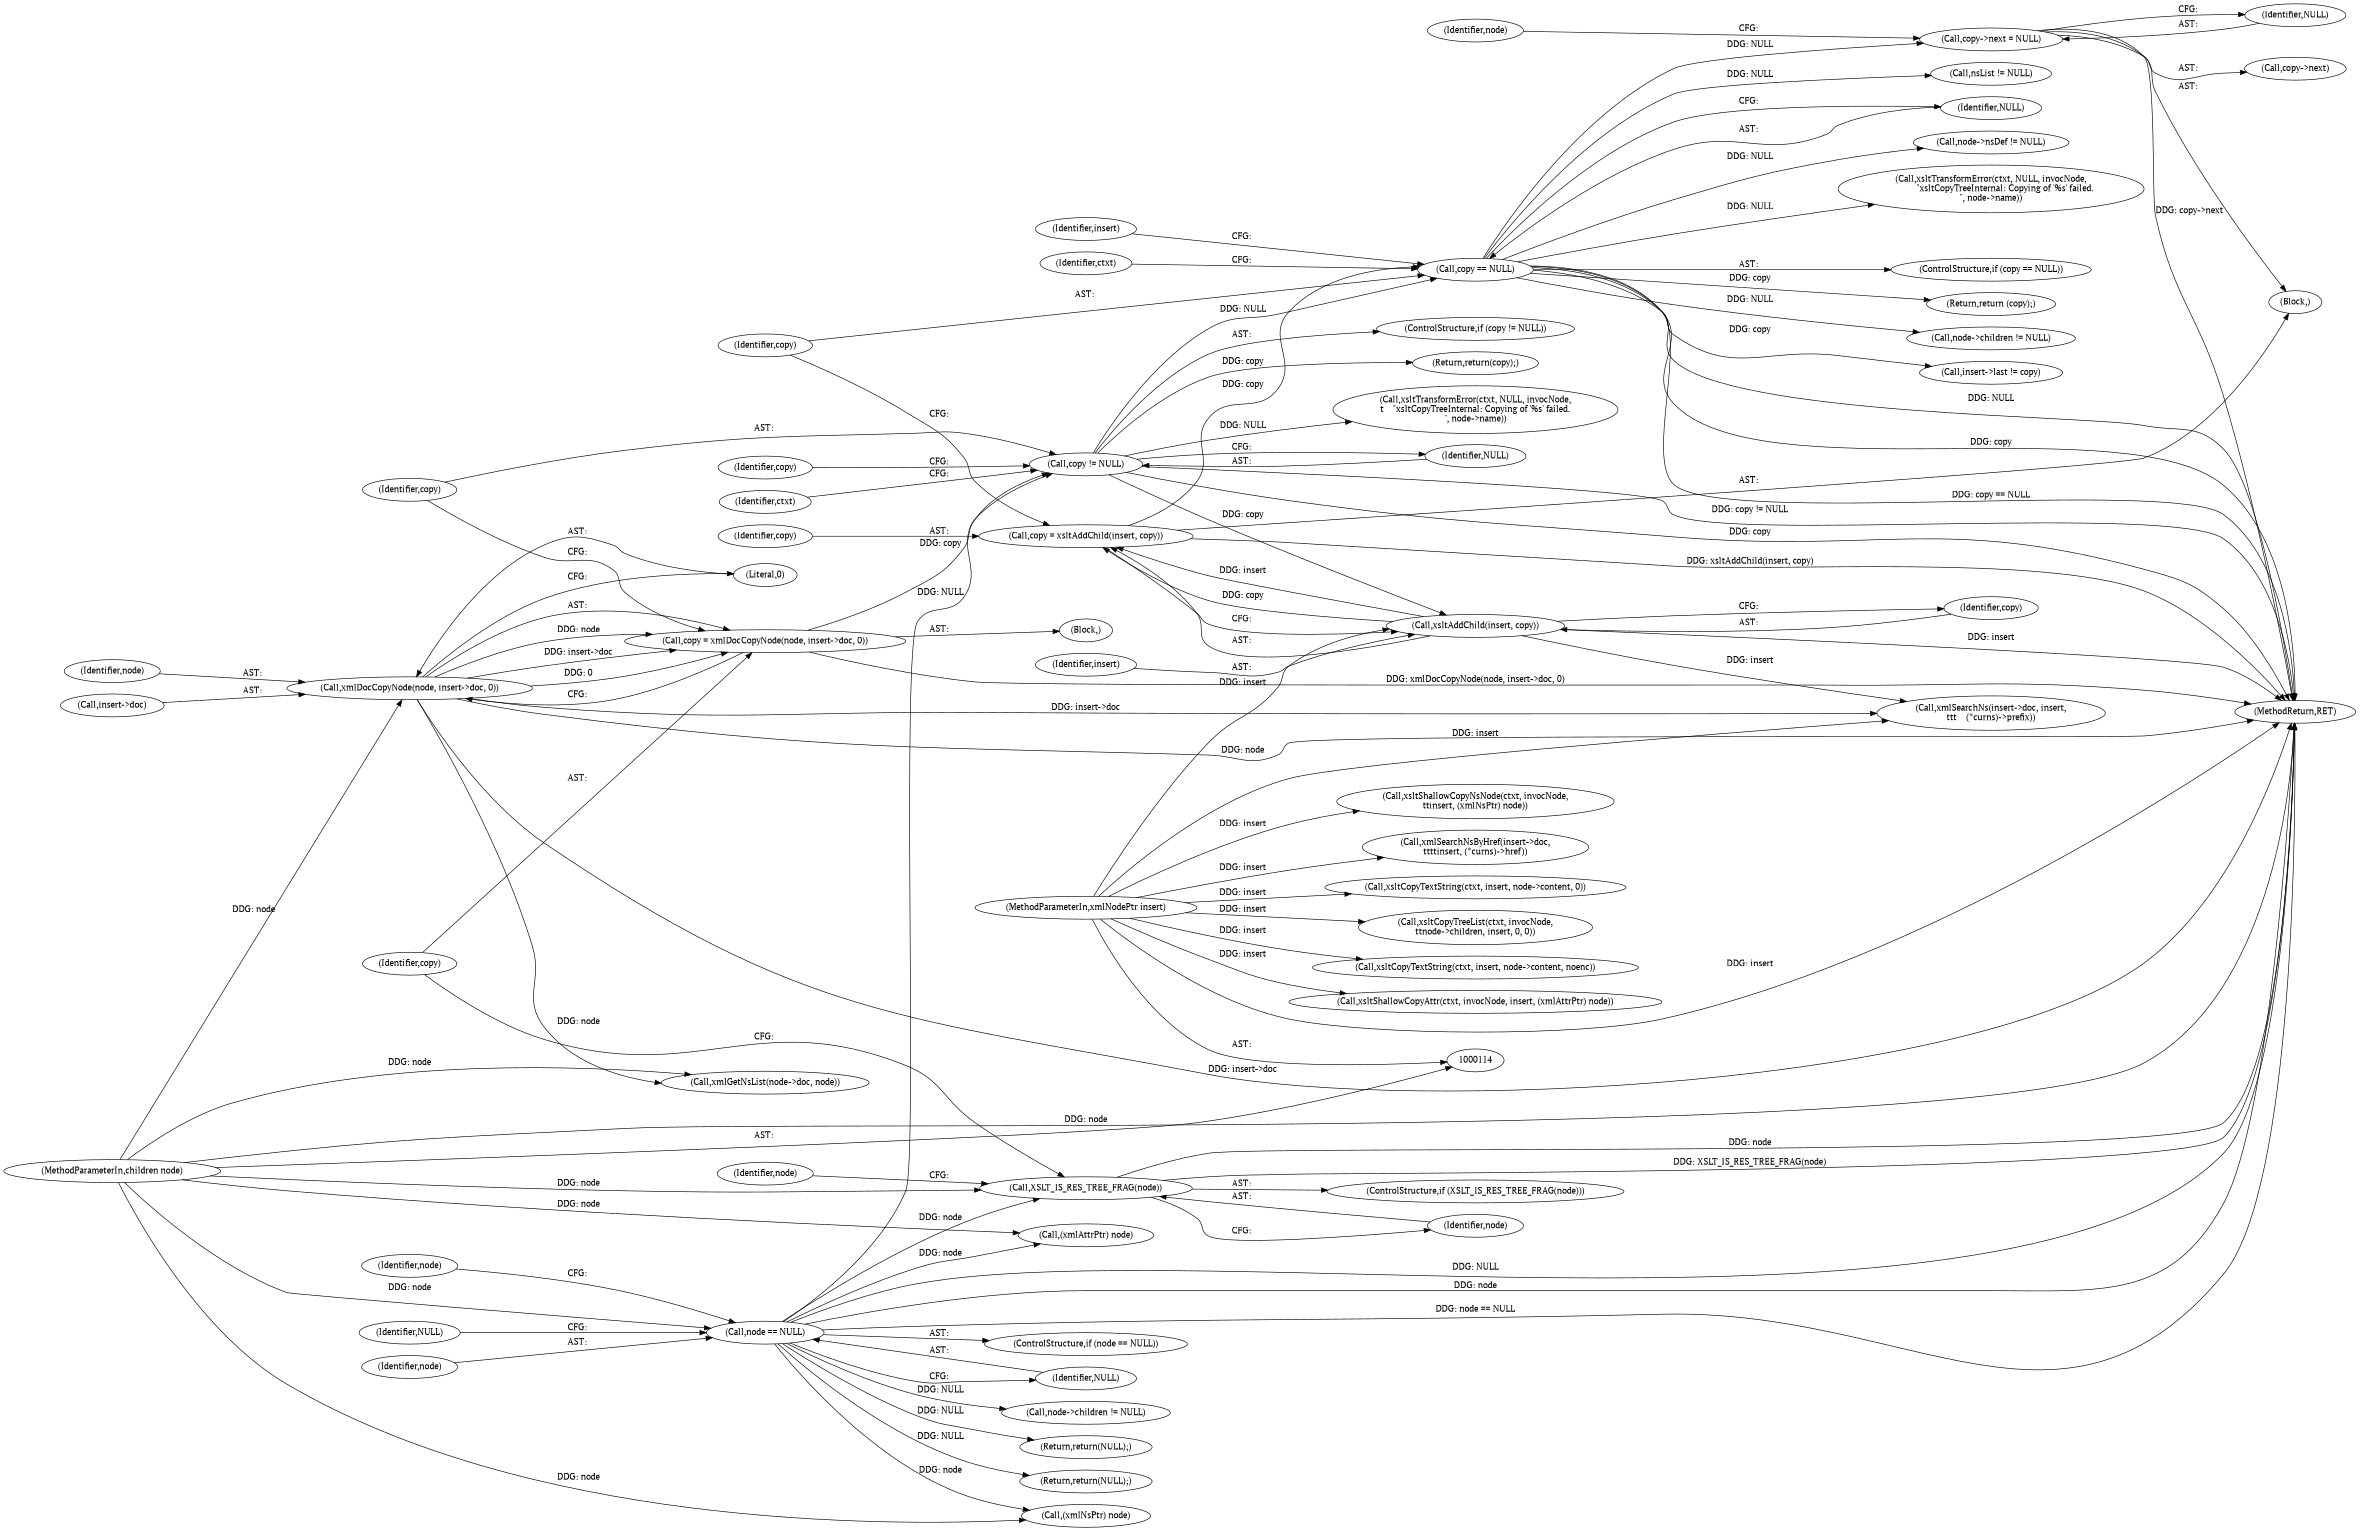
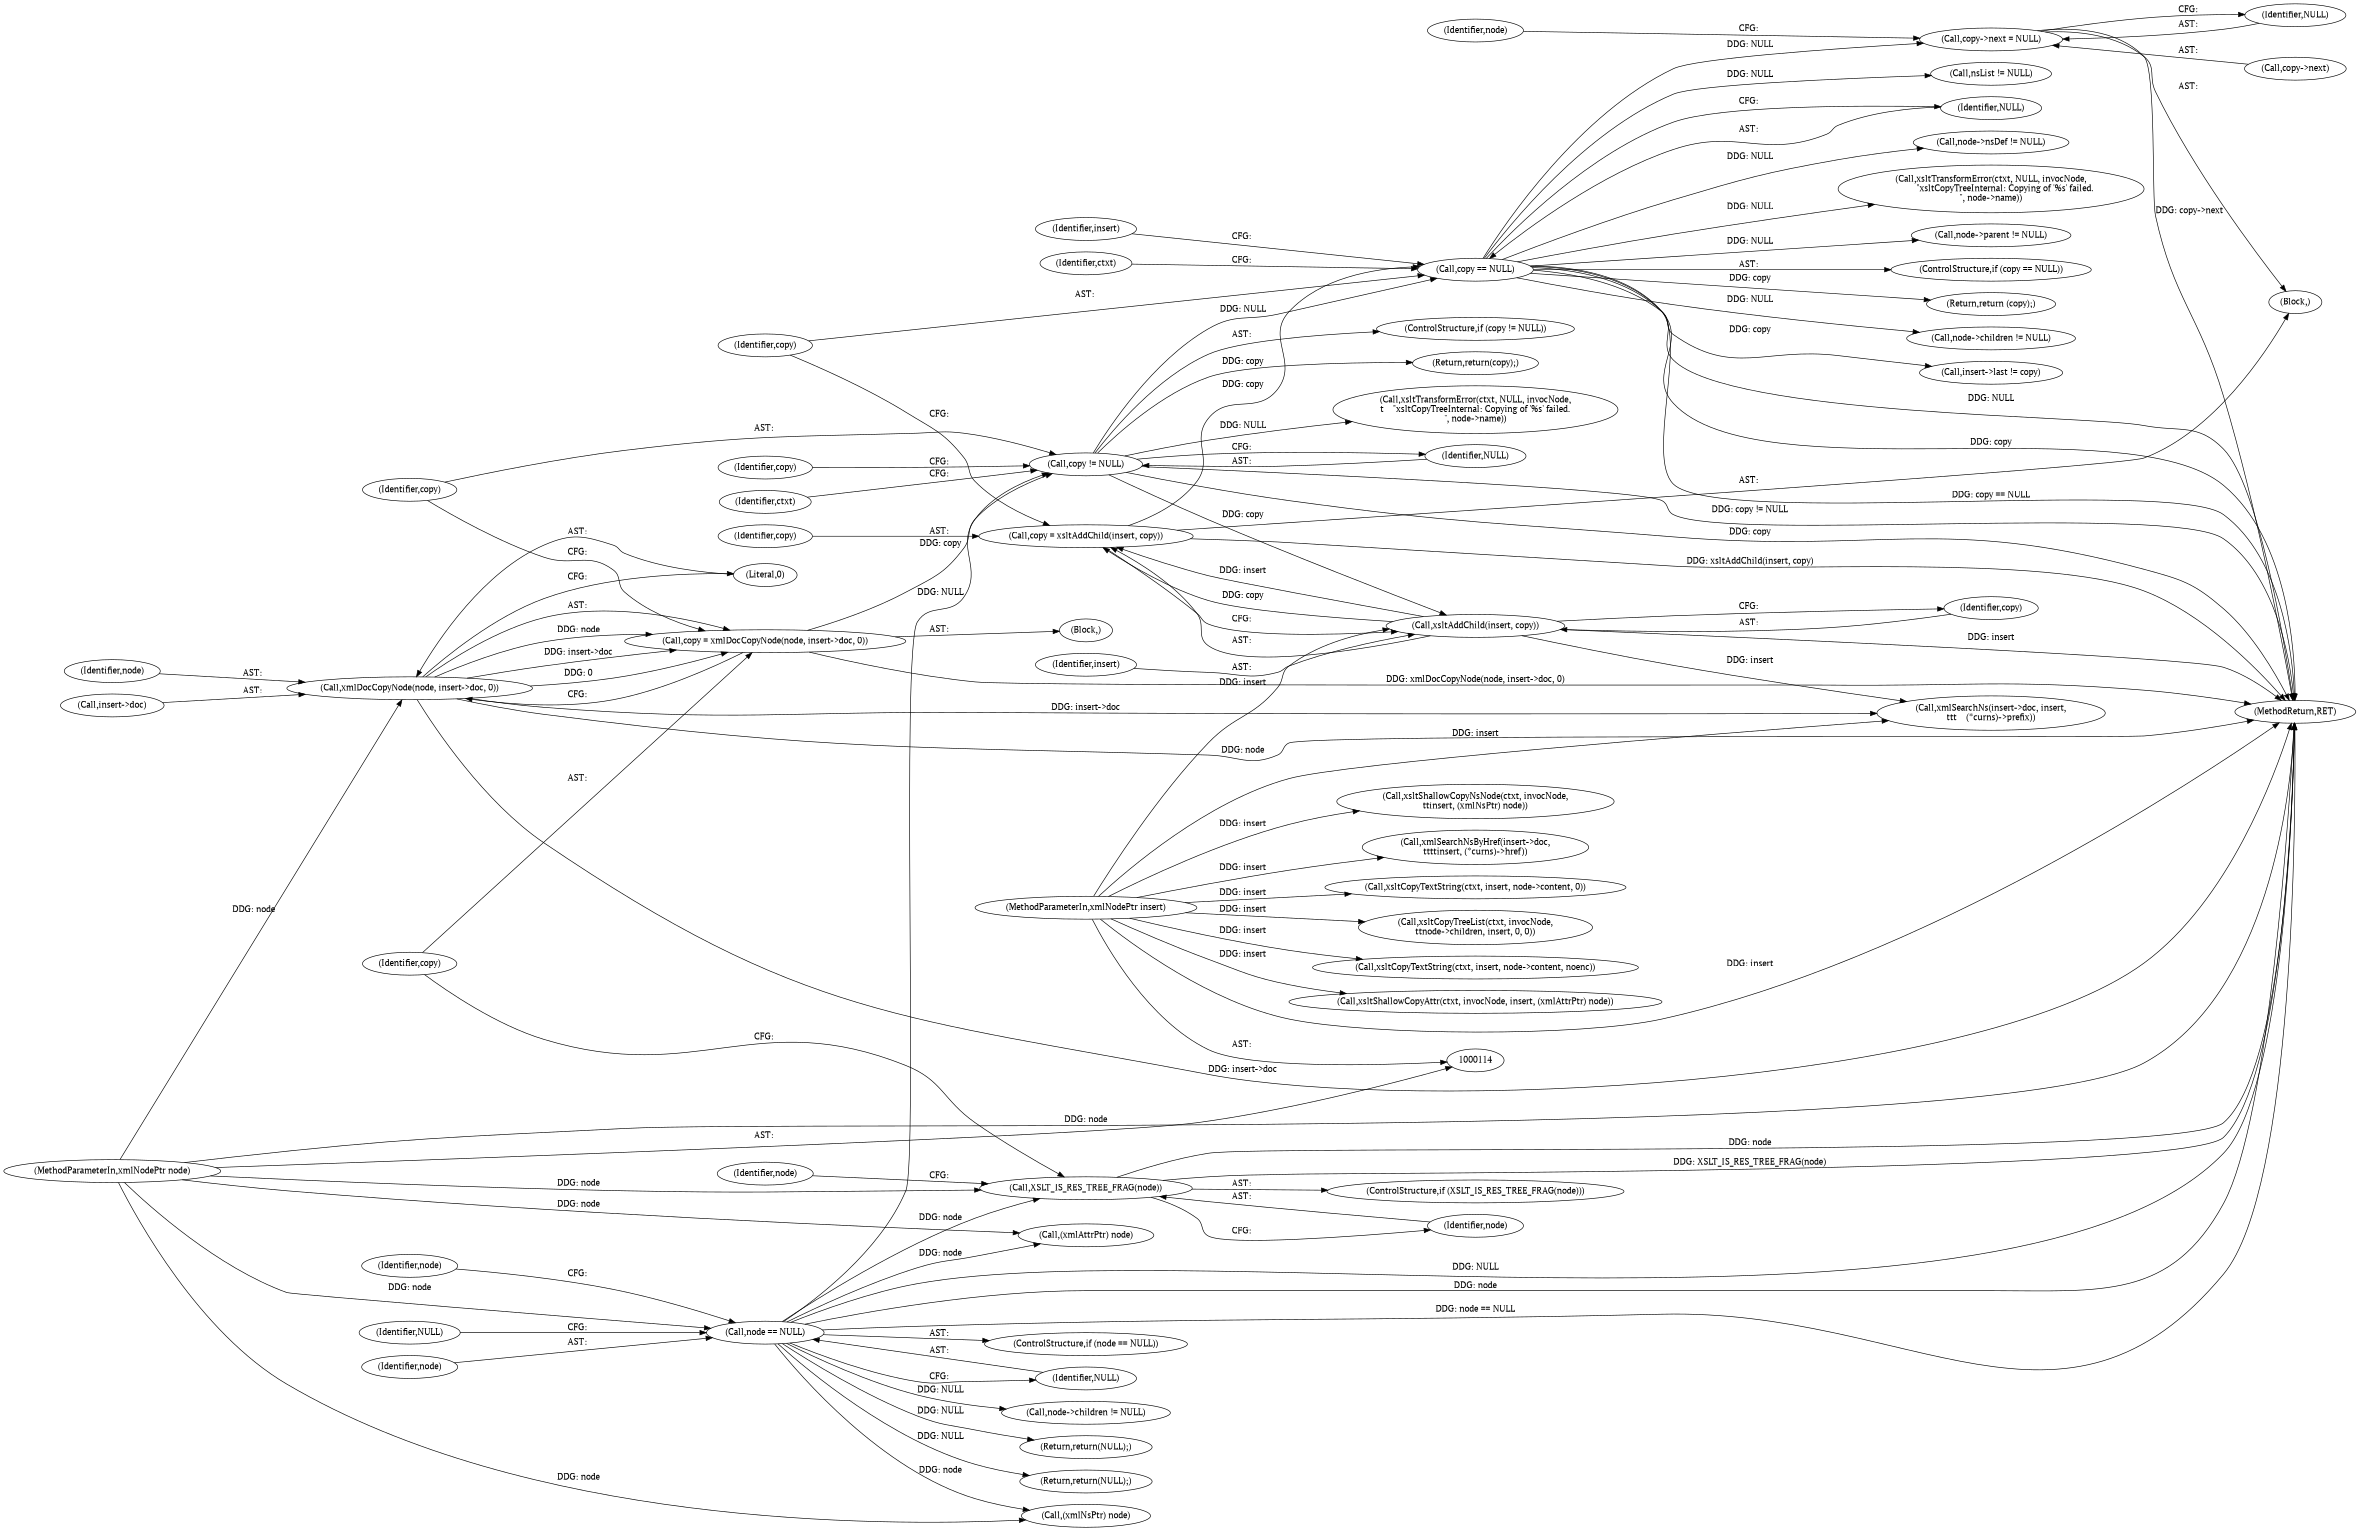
(2158, 74) -> (2154, 55)
none -> (1991, 235)
(765, 1083) -> none
(112, 1171) -> (112, 1171)
